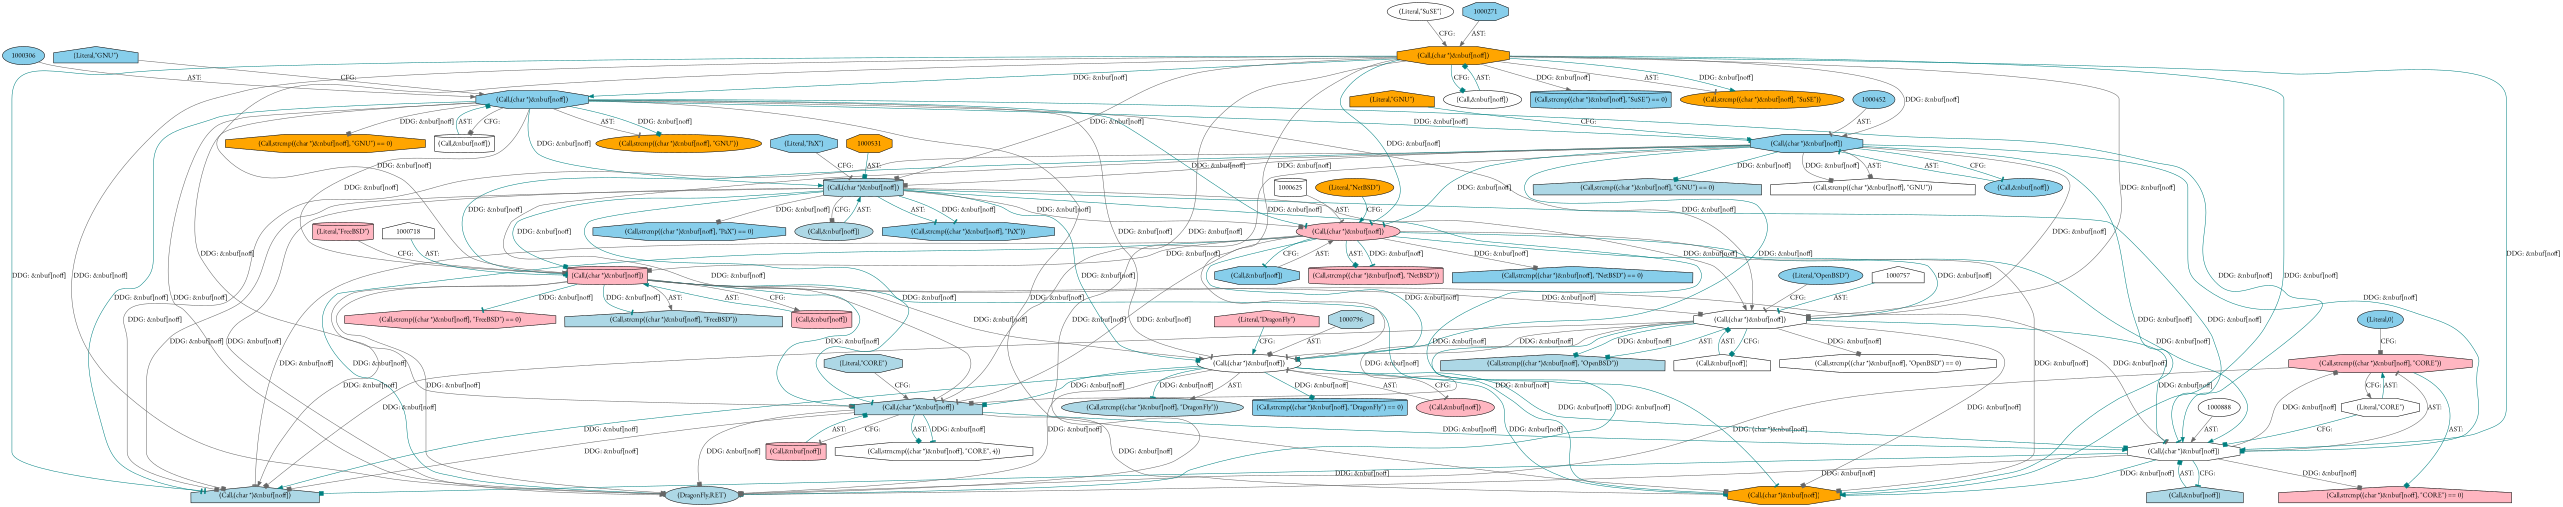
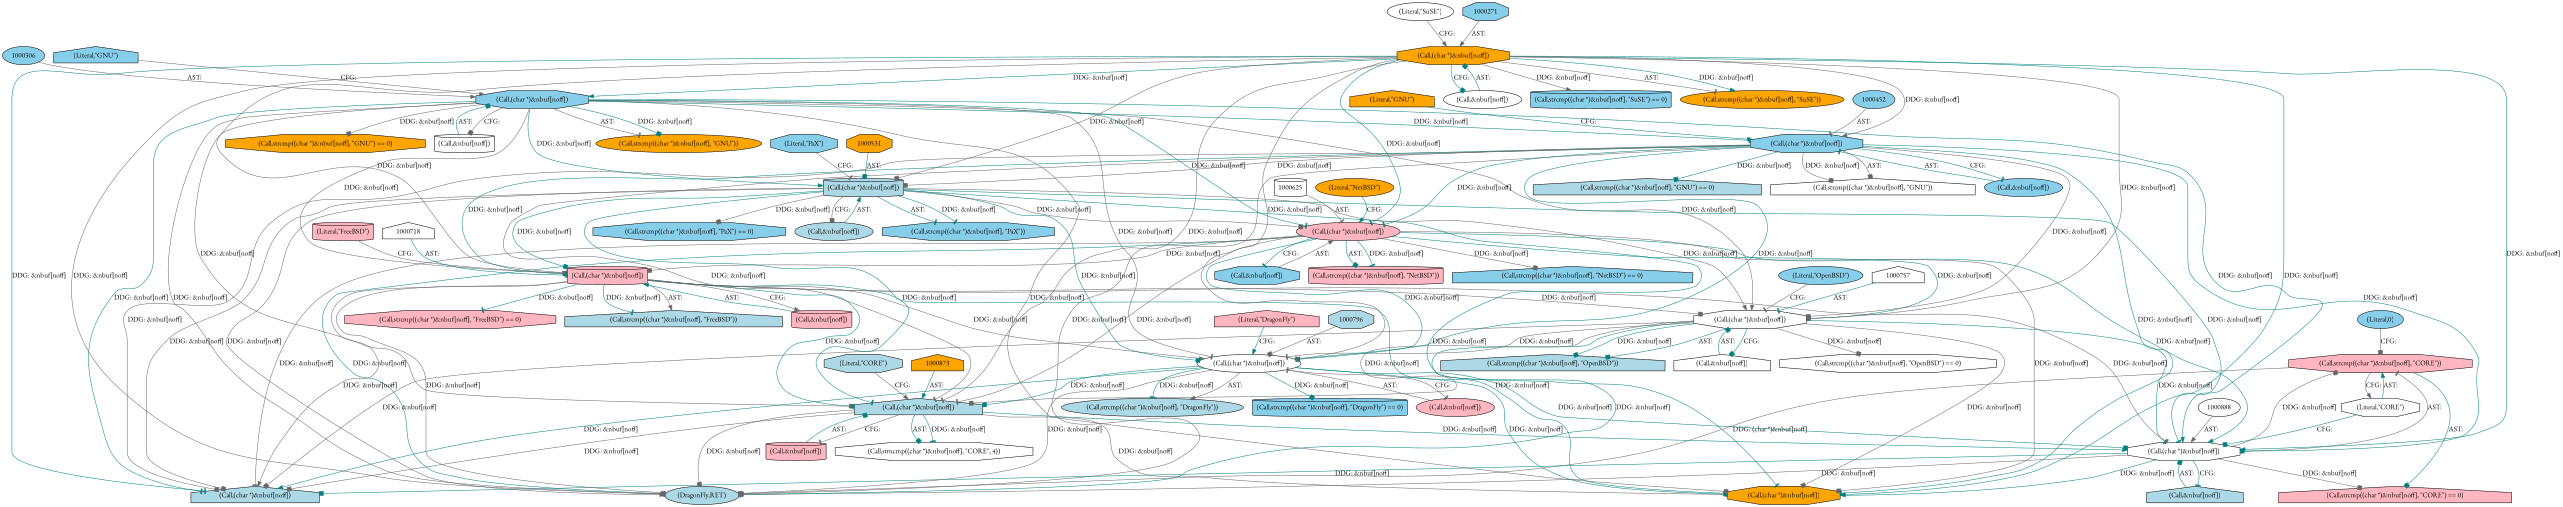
none -> (938, 363)
